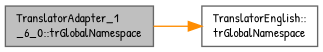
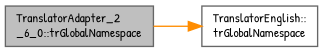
(79, 26) -> (79, 26)
